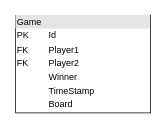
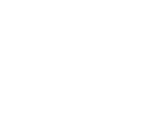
(83, 64) -> none
